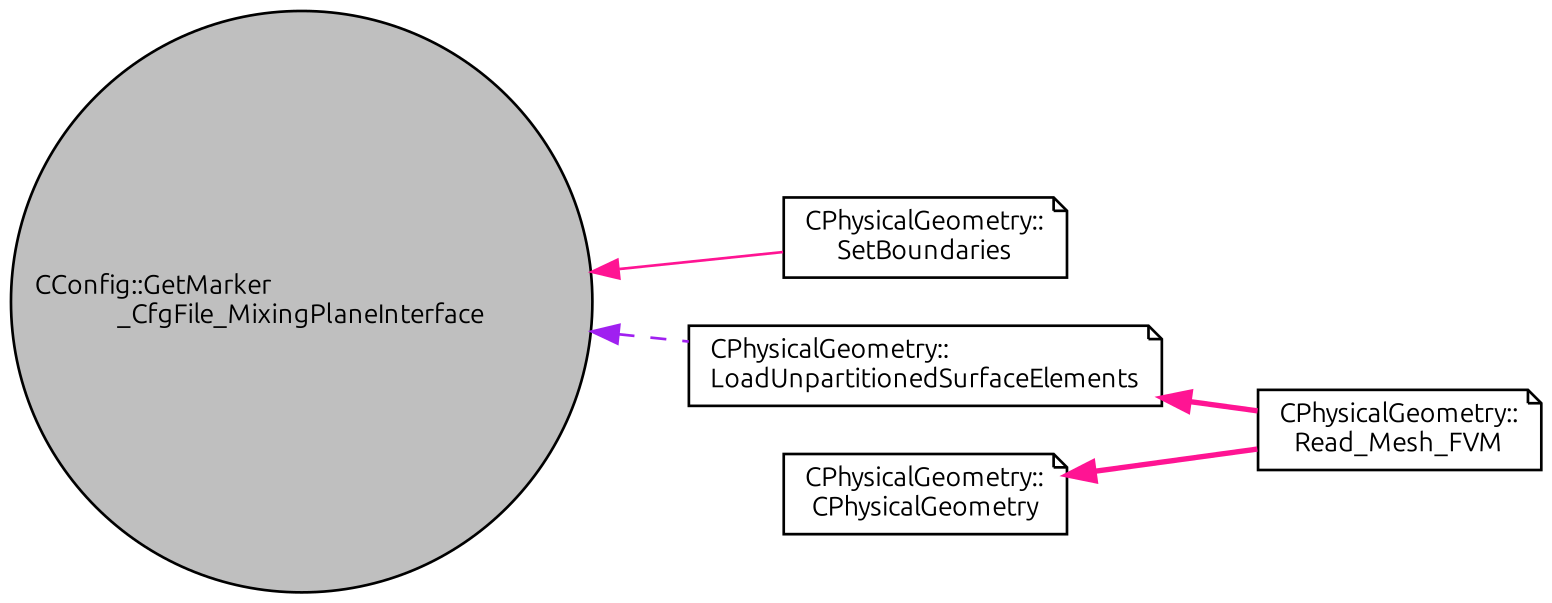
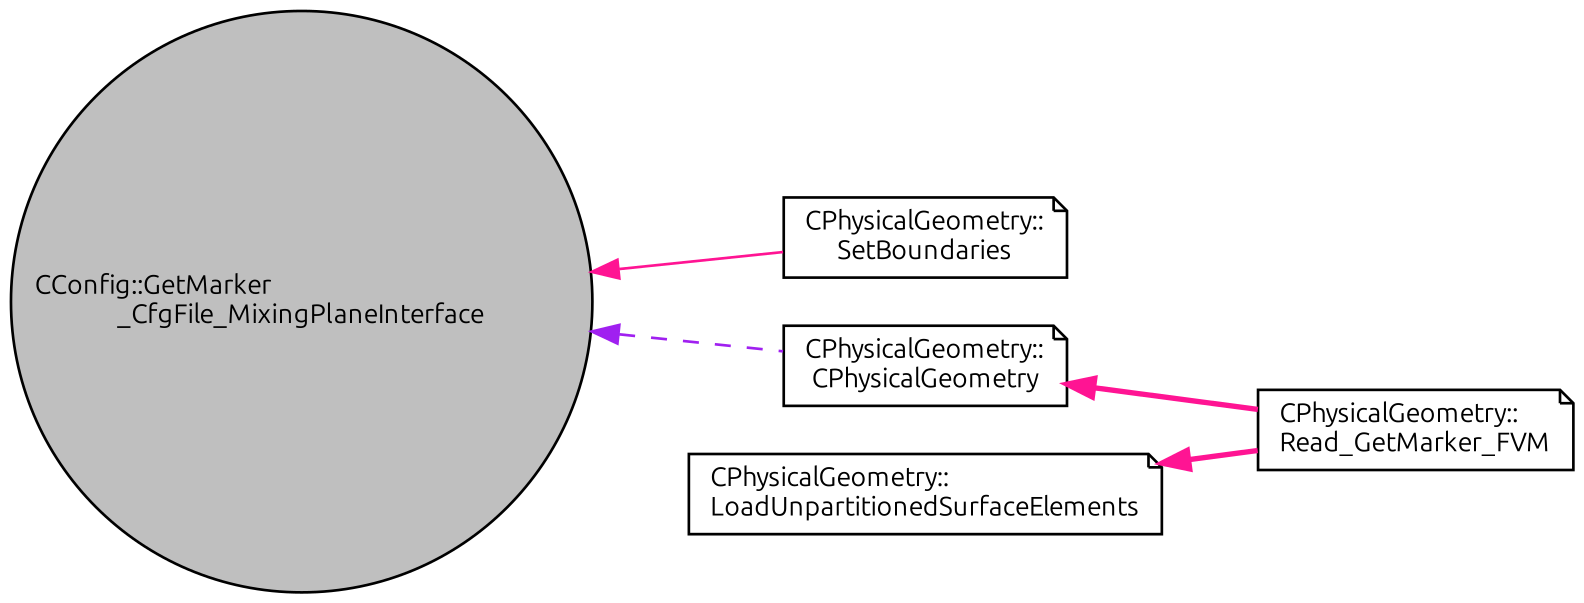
(654, 338) -> (701, 343)
(1400, 430) -> (1416, 430)
